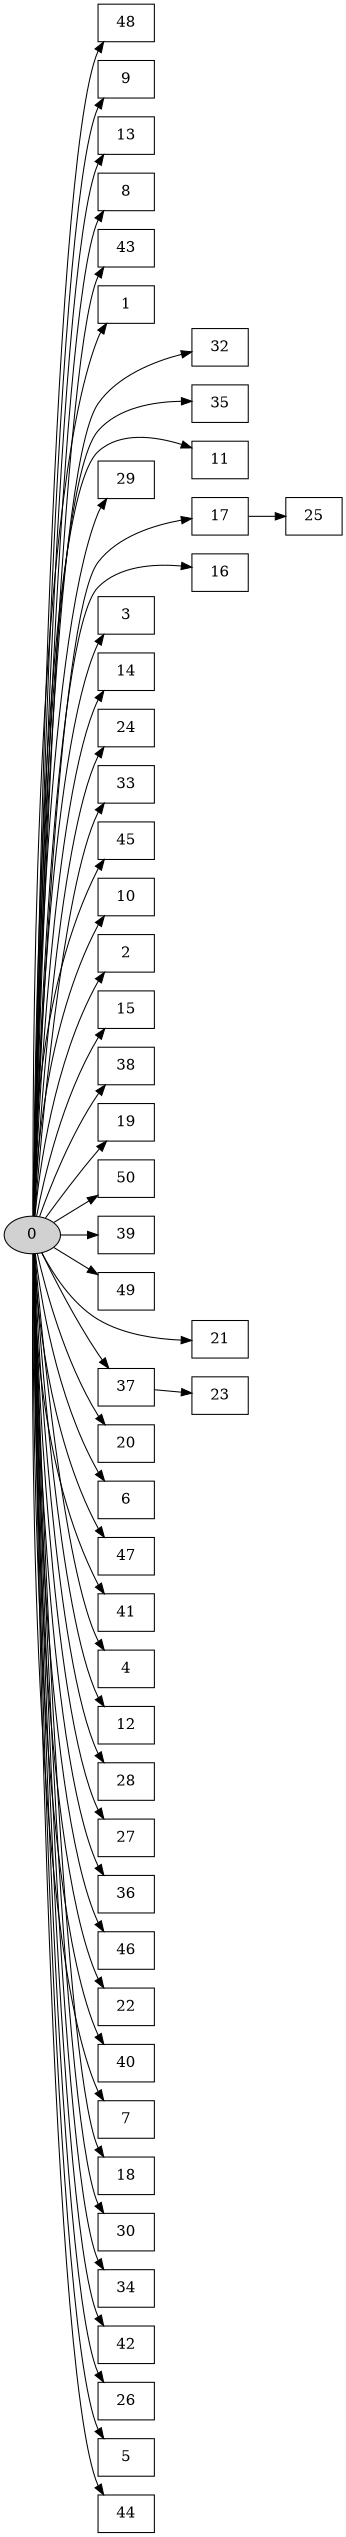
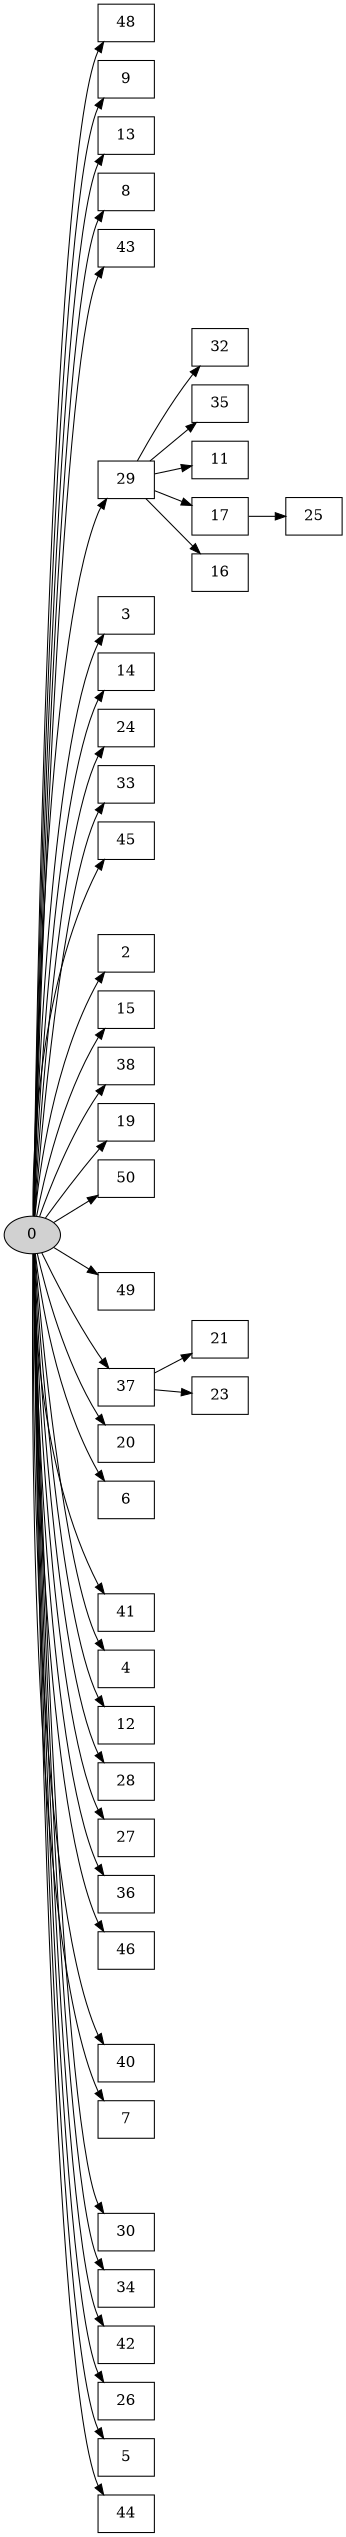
(126, 305) -> none
(51, 758) -> (163, 417)
(48, 776) -> (169, 445)
(46, 787) -> (168, 471)
(55, 840) -> (168, 496)
(52, 855) -> (169, 522)
(126, 897) -> none
(126, 1235) -> none
(97, 1319) -> (169, 1366)
(126, 1556) -> none
(126, 2007) -> none
(126, 2176) -> none
